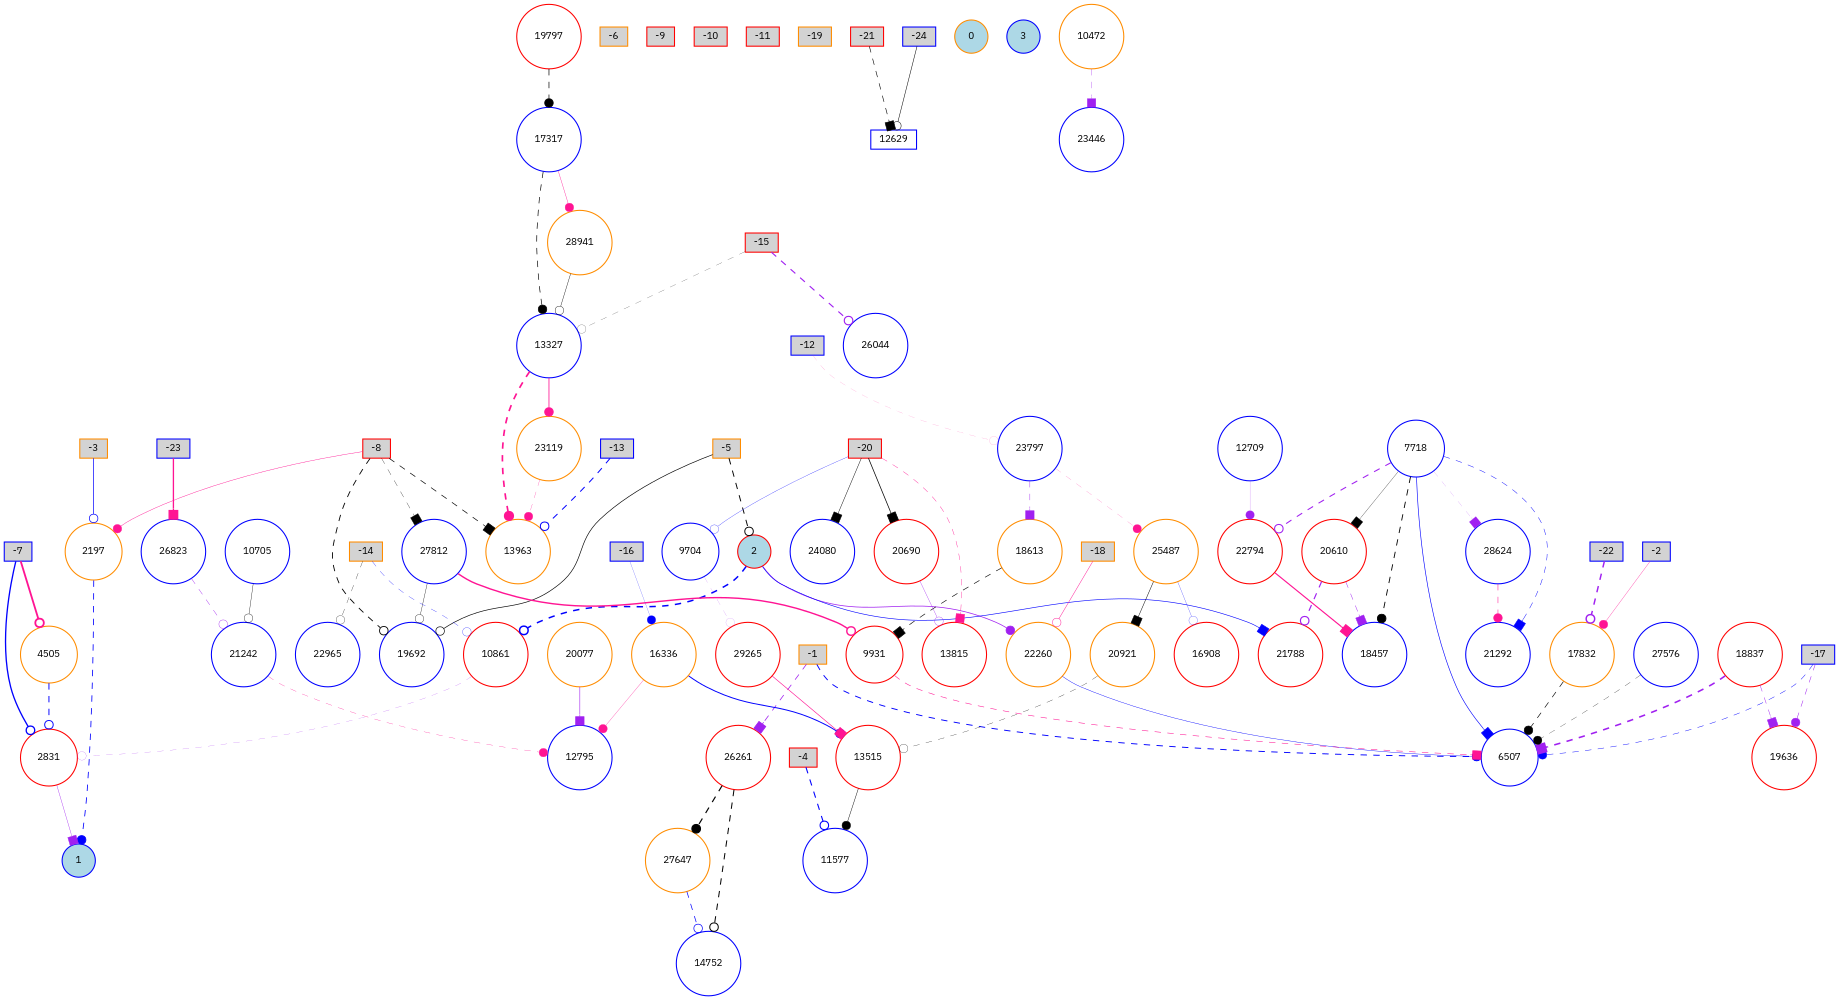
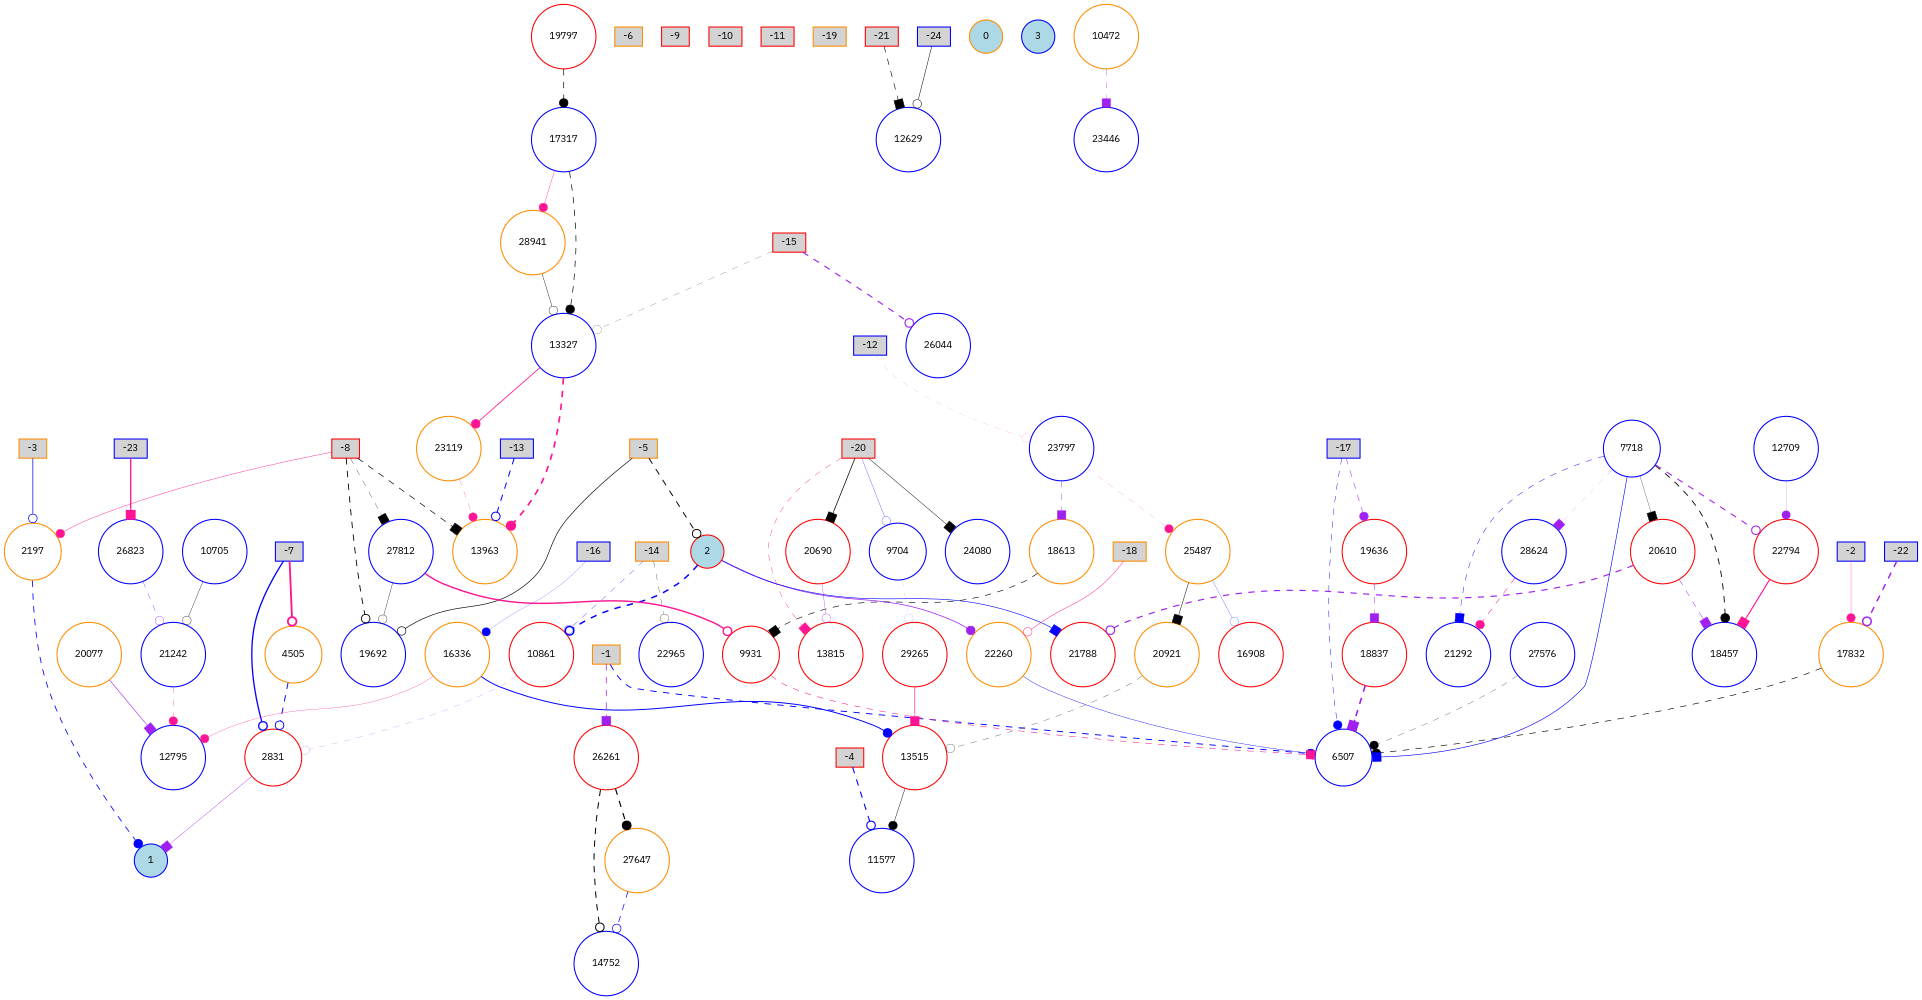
(894, 140) -> (908, 140)
(1763, 695) -> (1374, 601)
